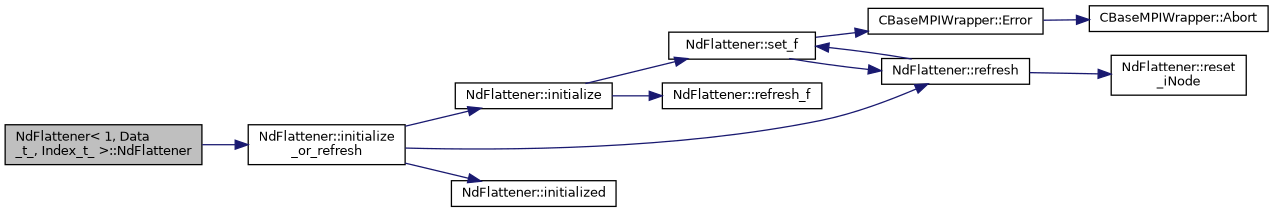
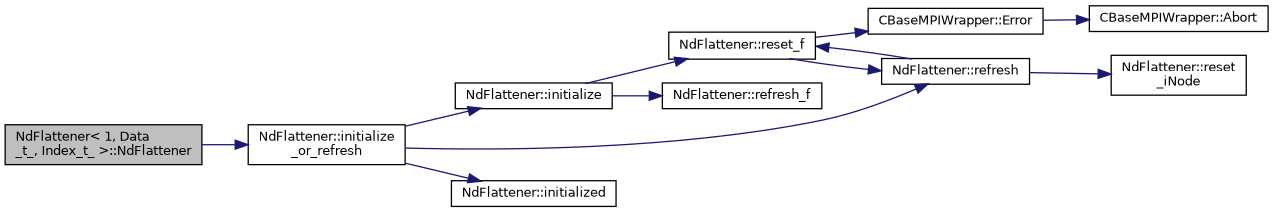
(742, 46) -> (742, 46)
